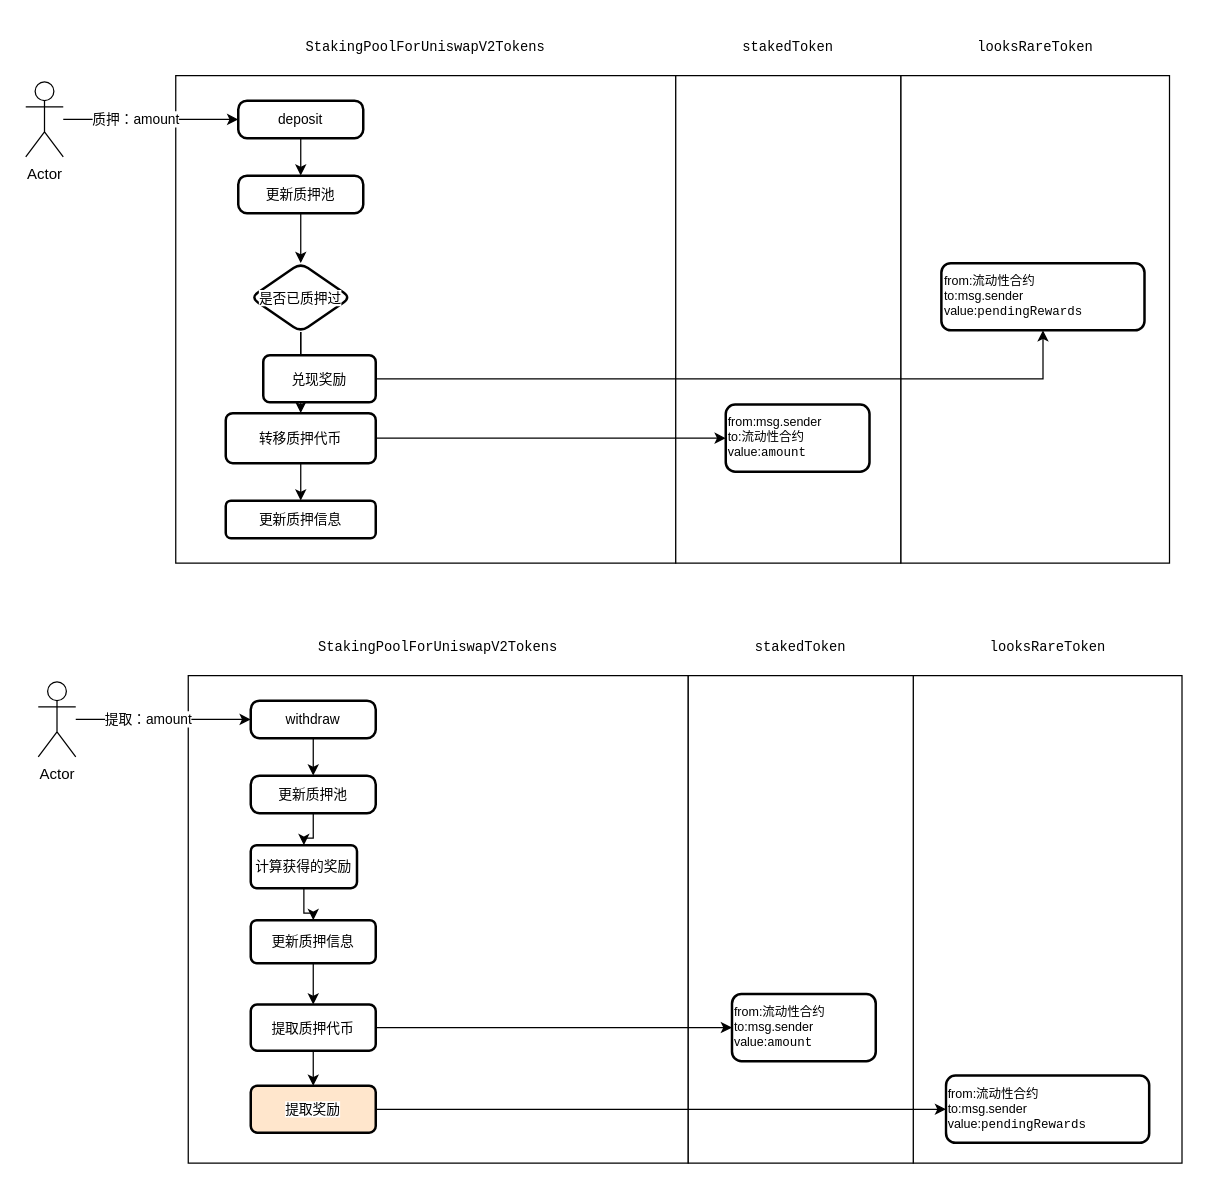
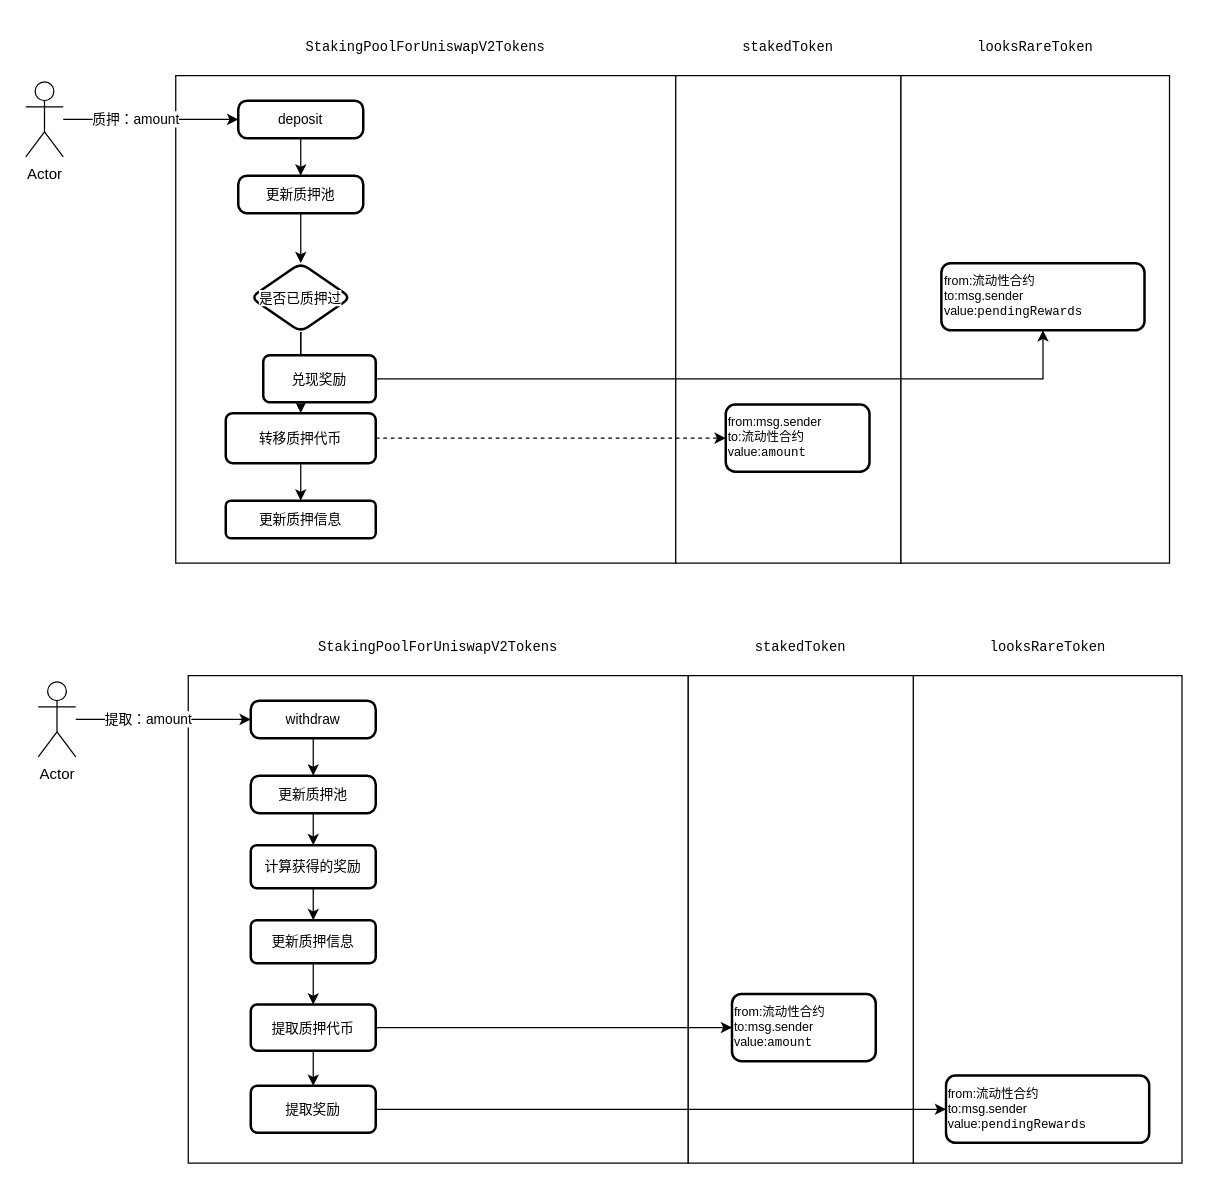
(546, 438) -> (546, 438)
(304, 867) -> (313, 867)
(313, 1109) -> (313, 1109)
